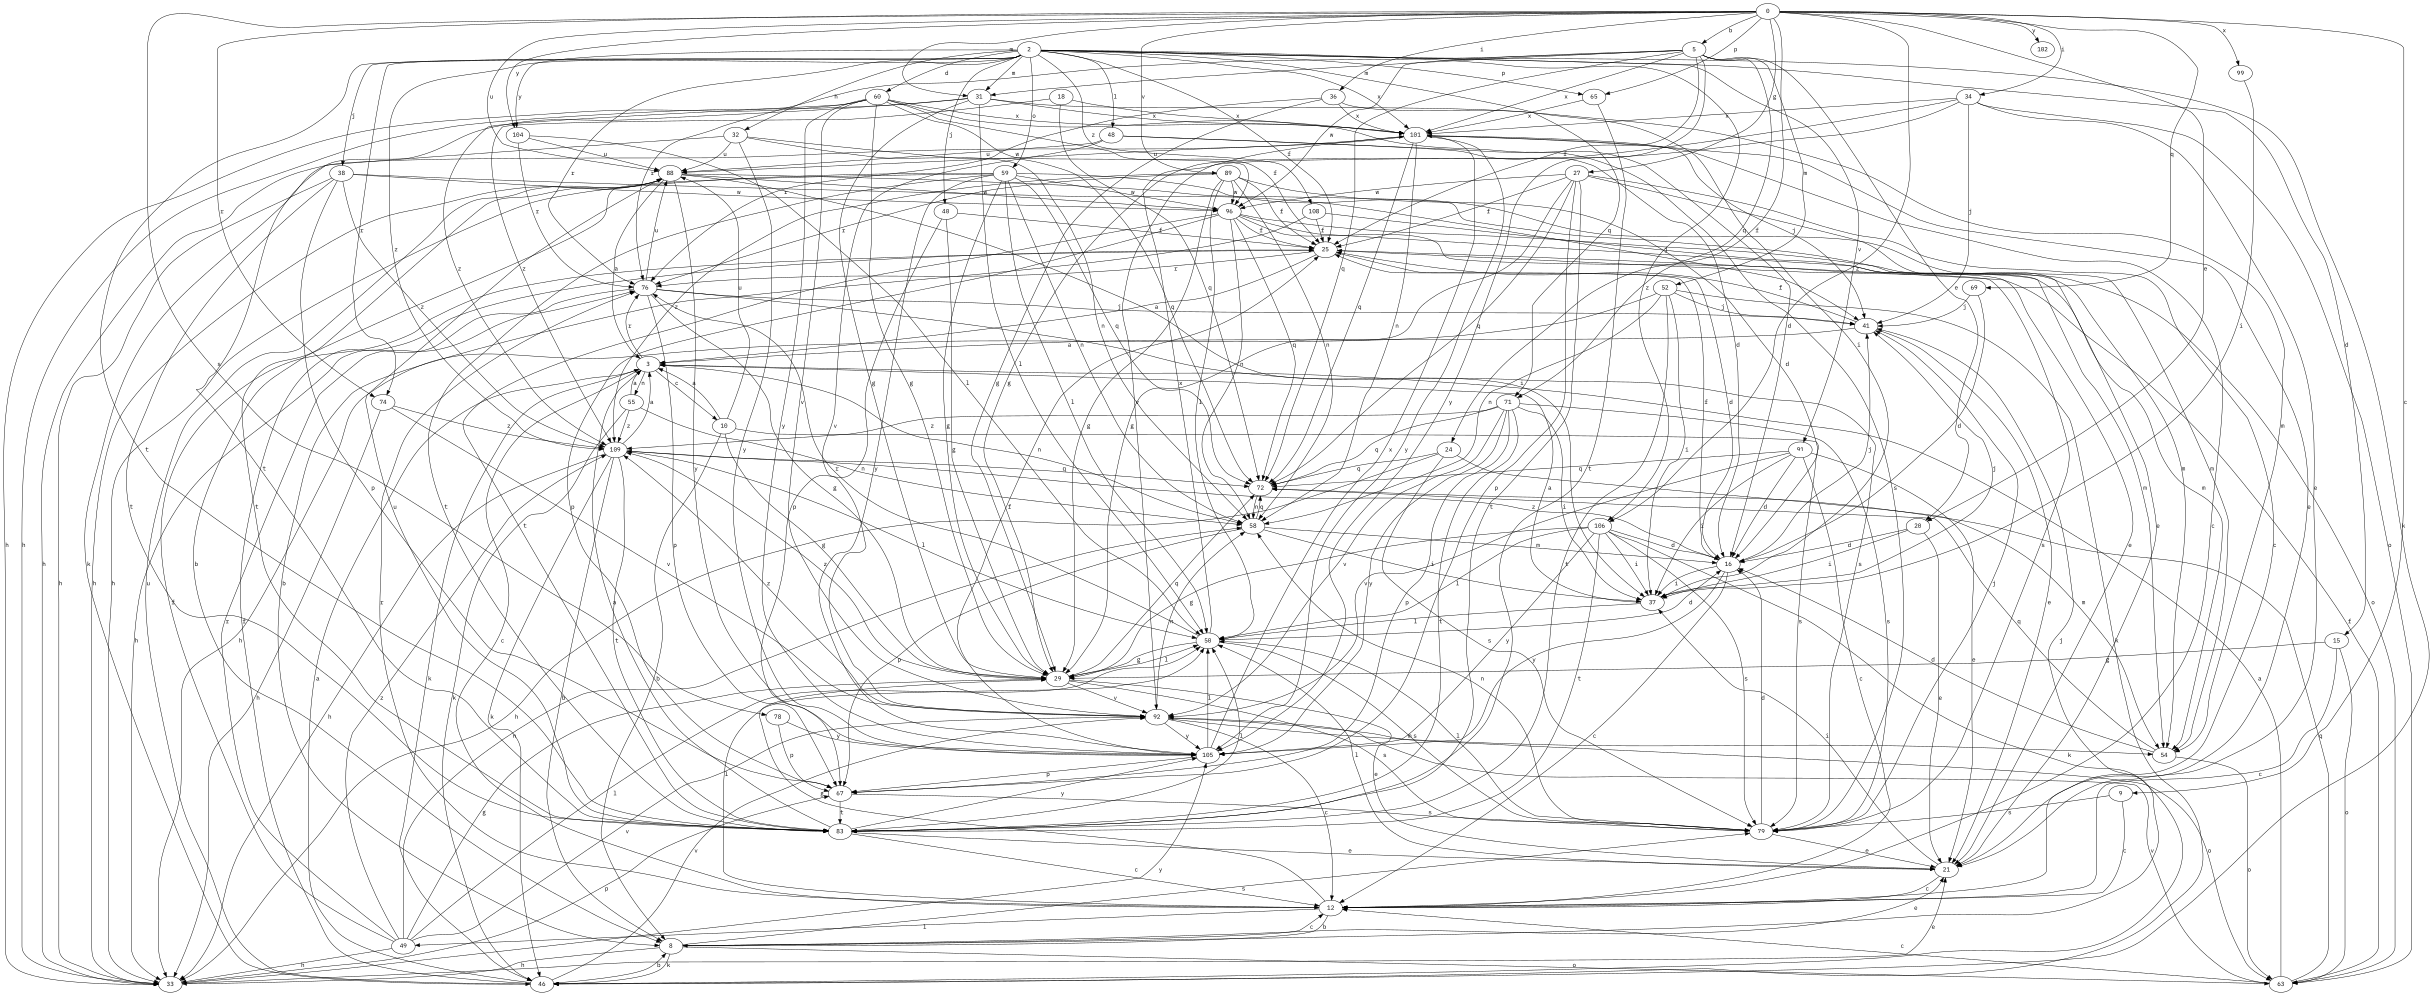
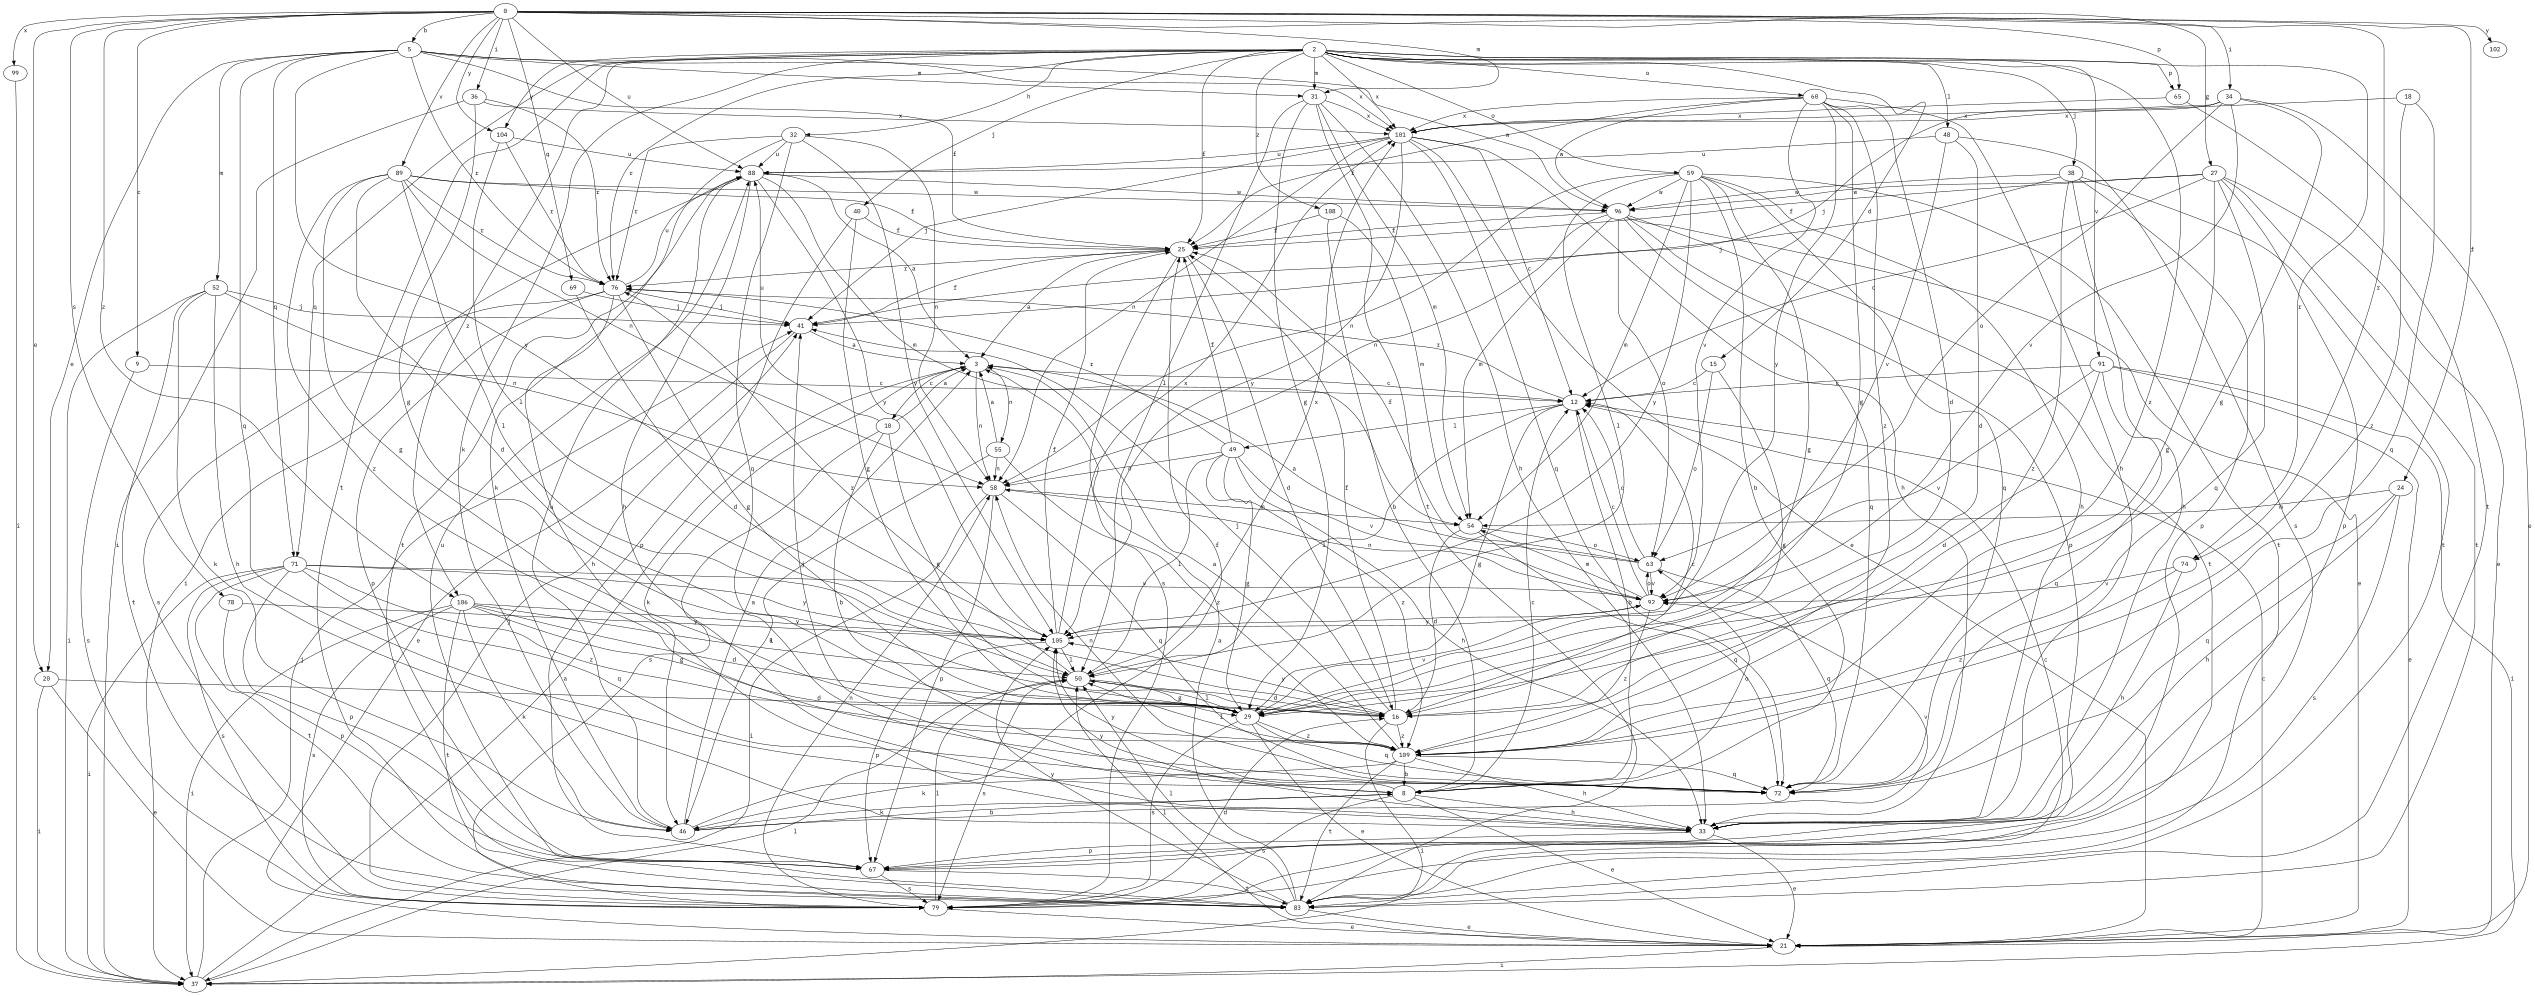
(947, 73) -> (1648, 73)
(627, 329) -> (657, 148)
(1477, 543) -> (1230, 507)
none -> (1202, 762)
